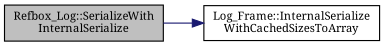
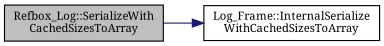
(84, 23) -> (84, 23)
